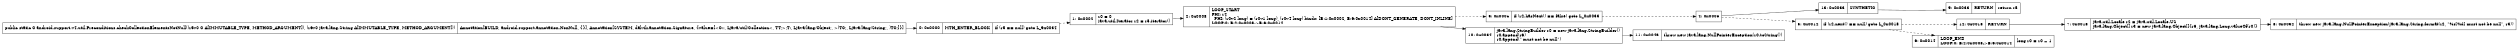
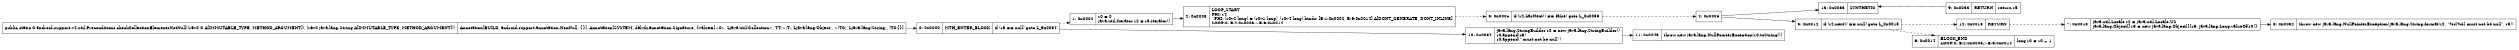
(1910, 10) -> (1913, 6)
(1757, 19) -> (1757, 19)
(2035, 24) -> (2035, 24)
(1452, 28) -> (1261, 32)
(1952, 39) -> (1954, 39)
